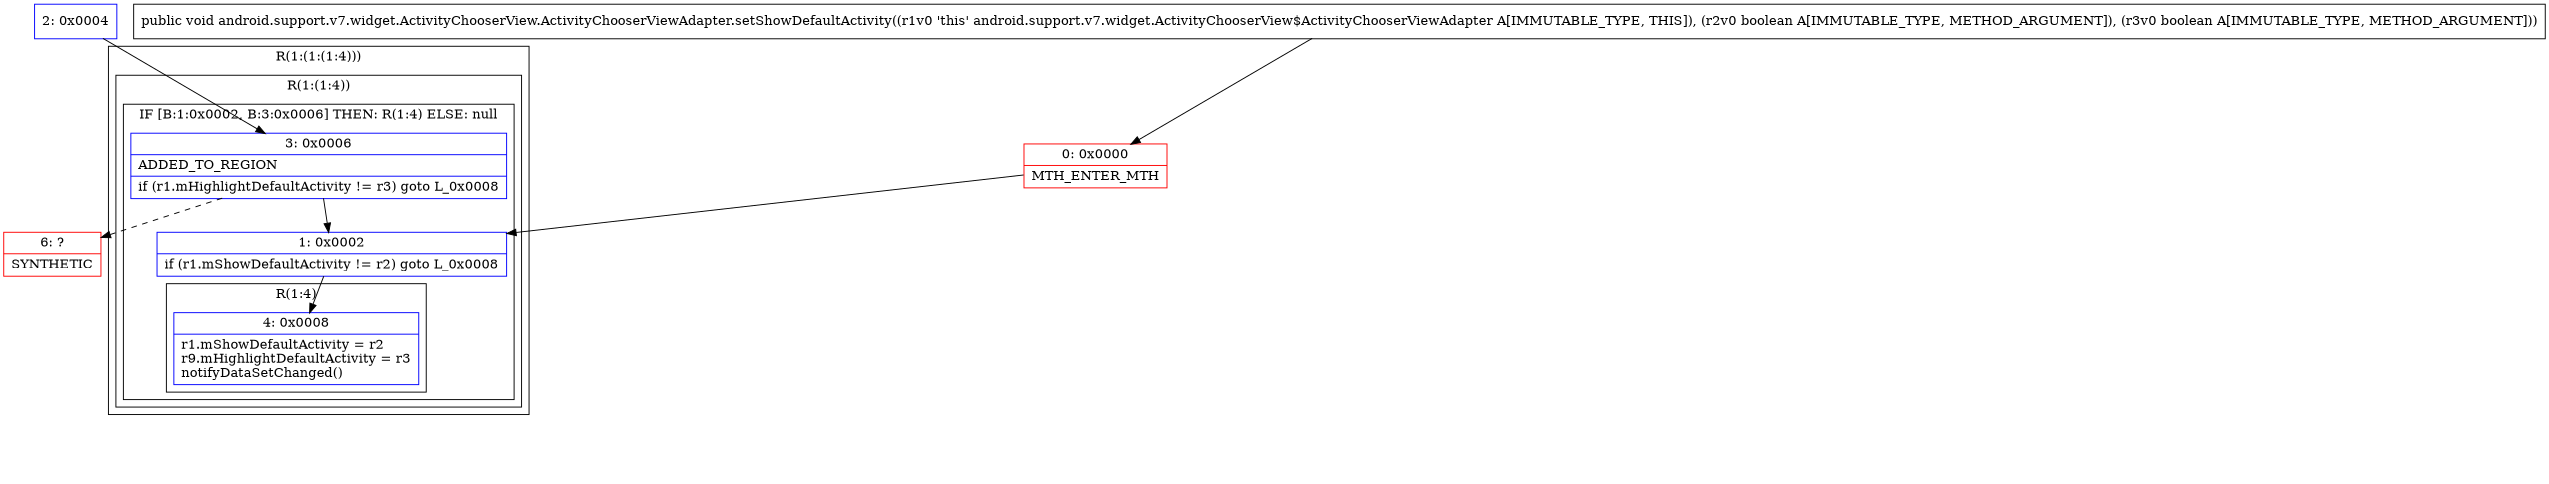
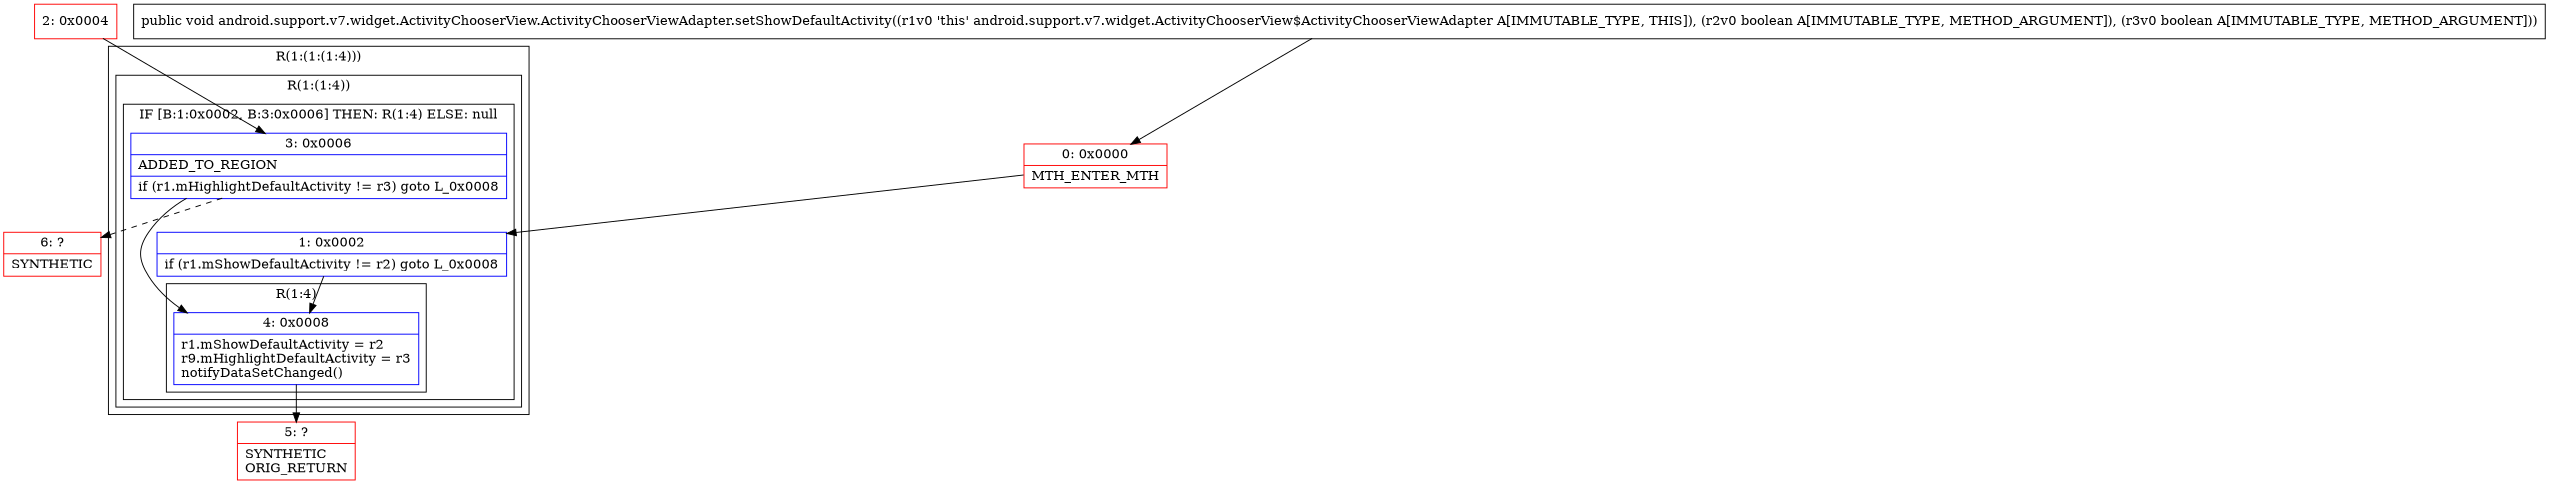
(76, 21) -> (76, 21)
(325, 211) -> (141, 251)
none -> (296, 451)
